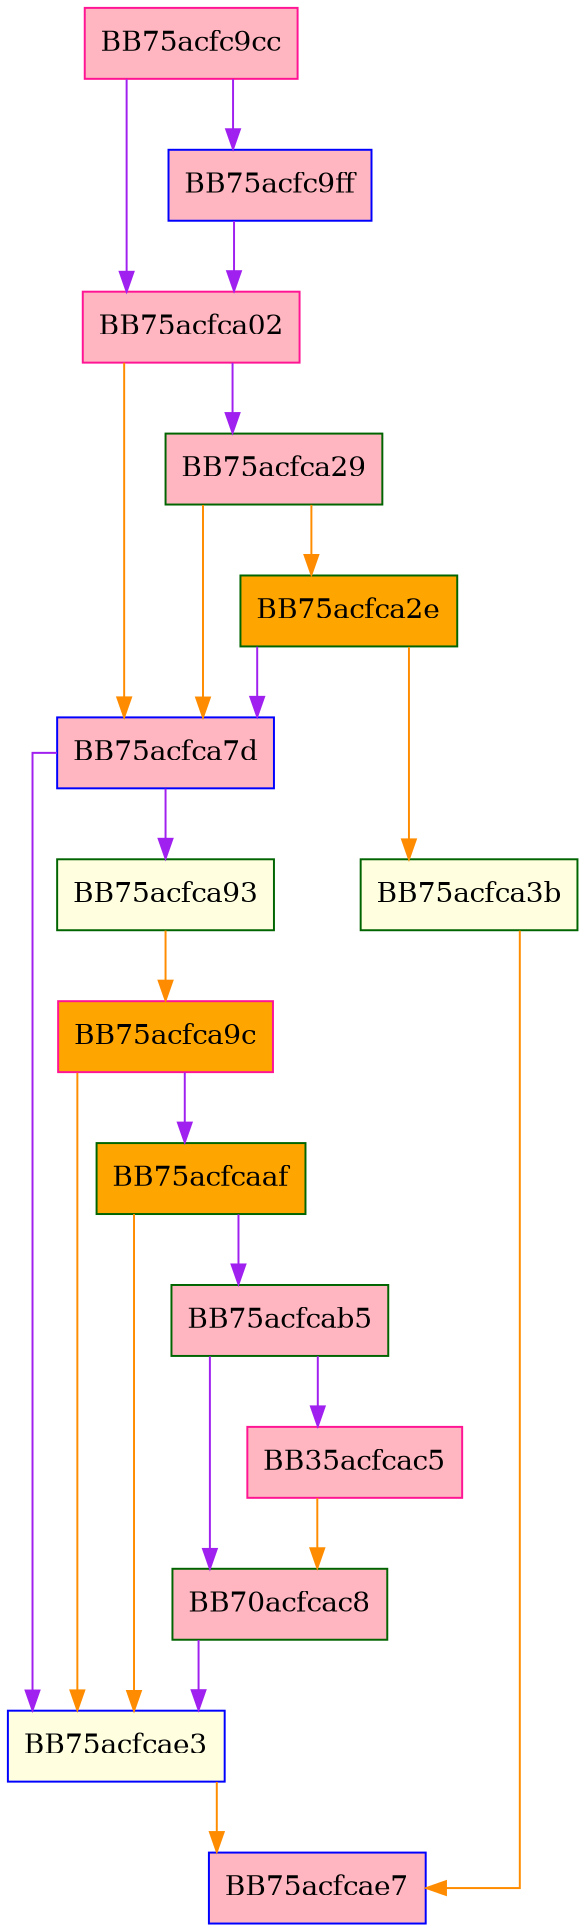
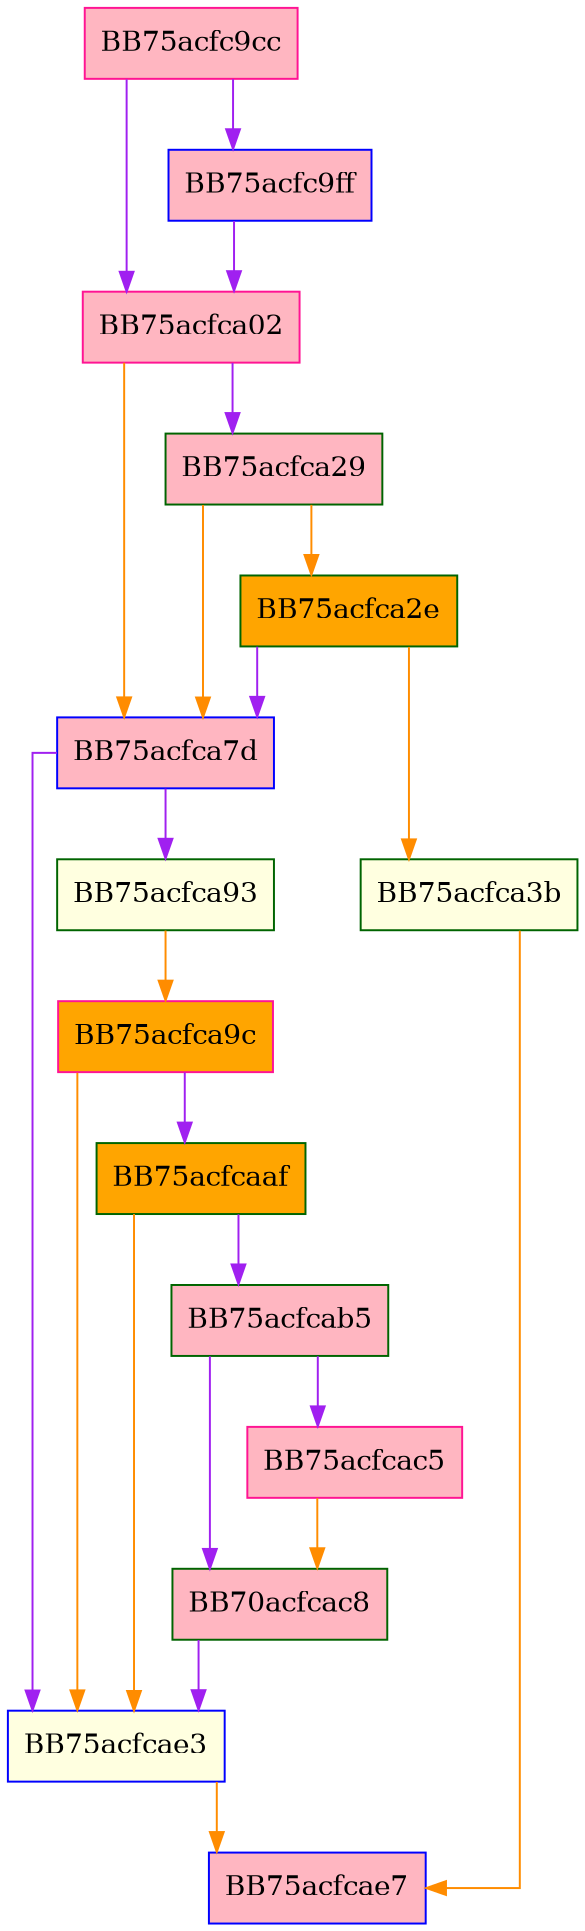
(355, 1462) -> (355, 1462)
